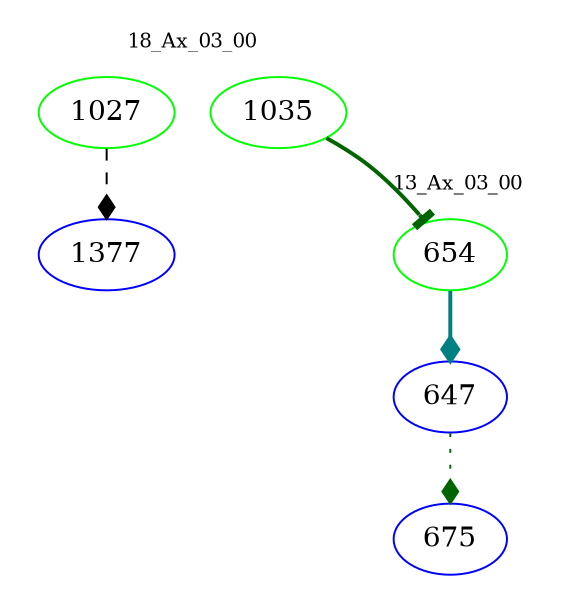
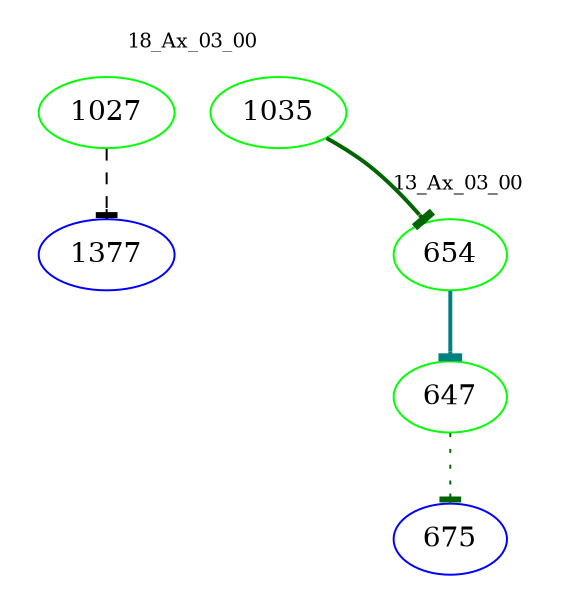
(107, 172) -> (107, 179)
(450, 314) -> (450, 321)
(450, 397) -> (450, 397)
(450, 456) -> (450, 463)
